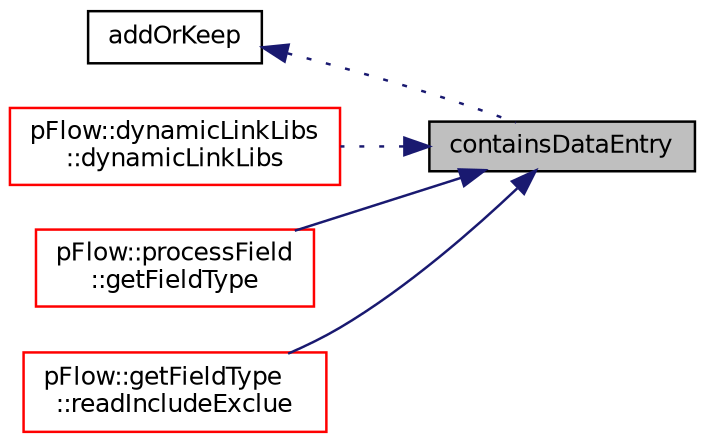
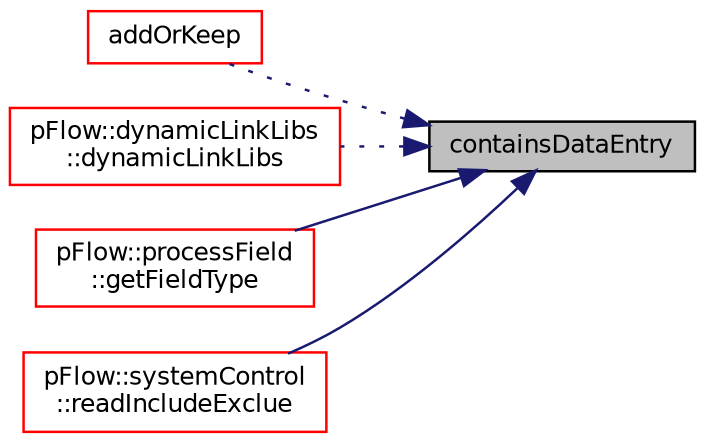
(175, 37) -> (175, 37)
(403, 85) -> (314, 92)
(175, 392) -> (175, 392)
